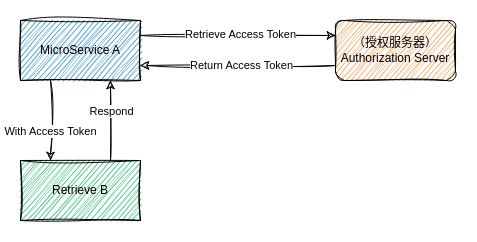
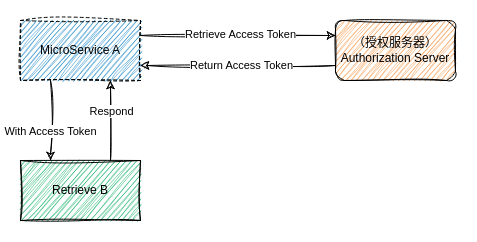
(81, 51) -> (81, 51)
